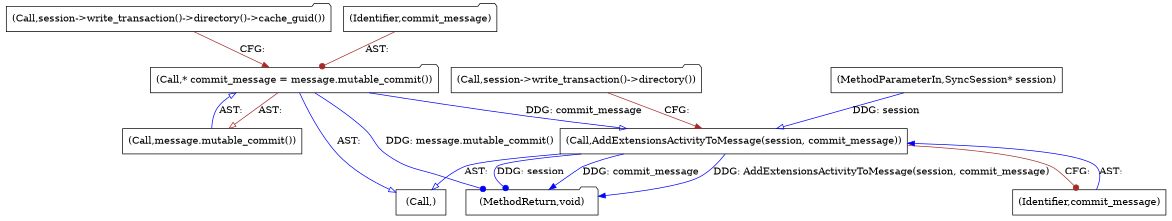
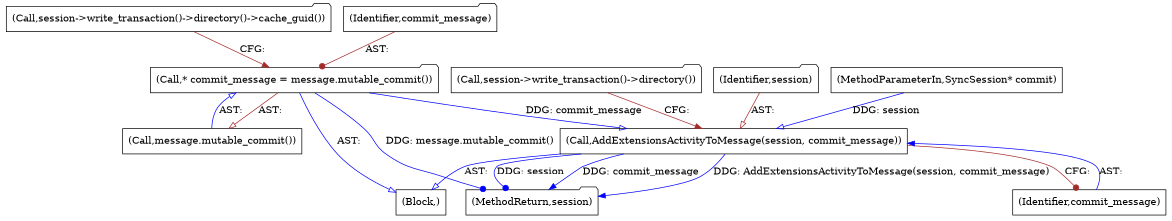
none -> (766, 80)
(947, 80) -> (947, 80)
(421, 202) -> (421, 202)
(532, 202) -> (532, 202)
